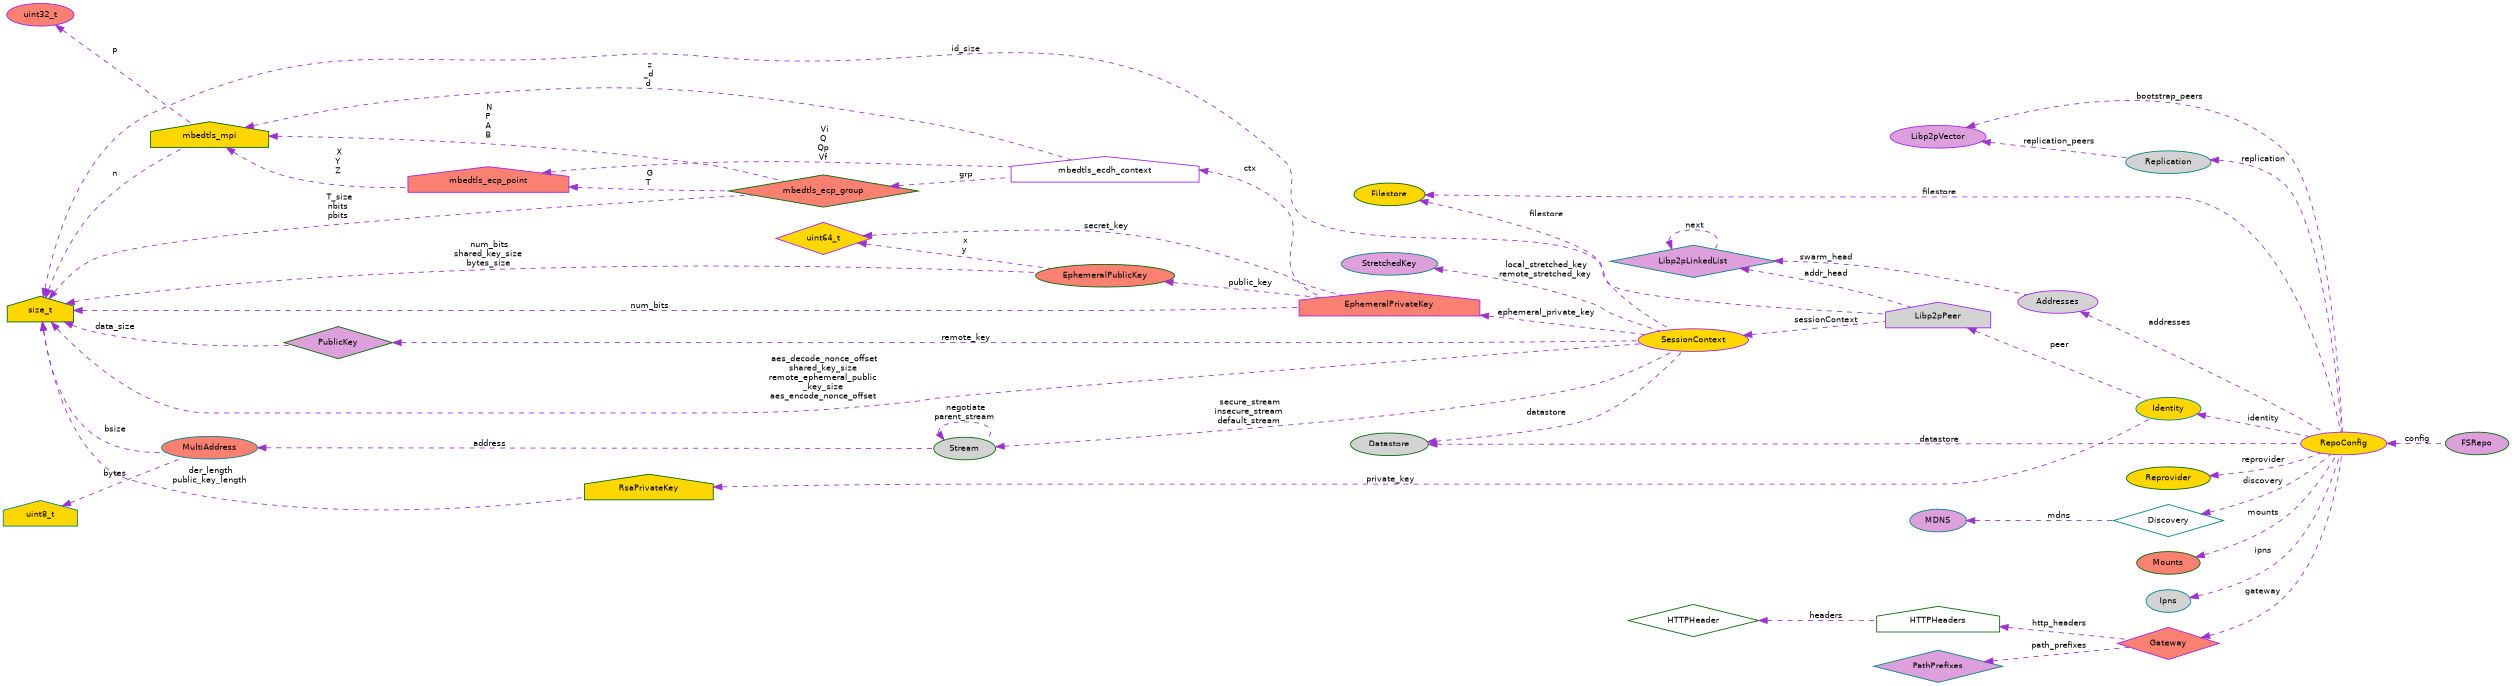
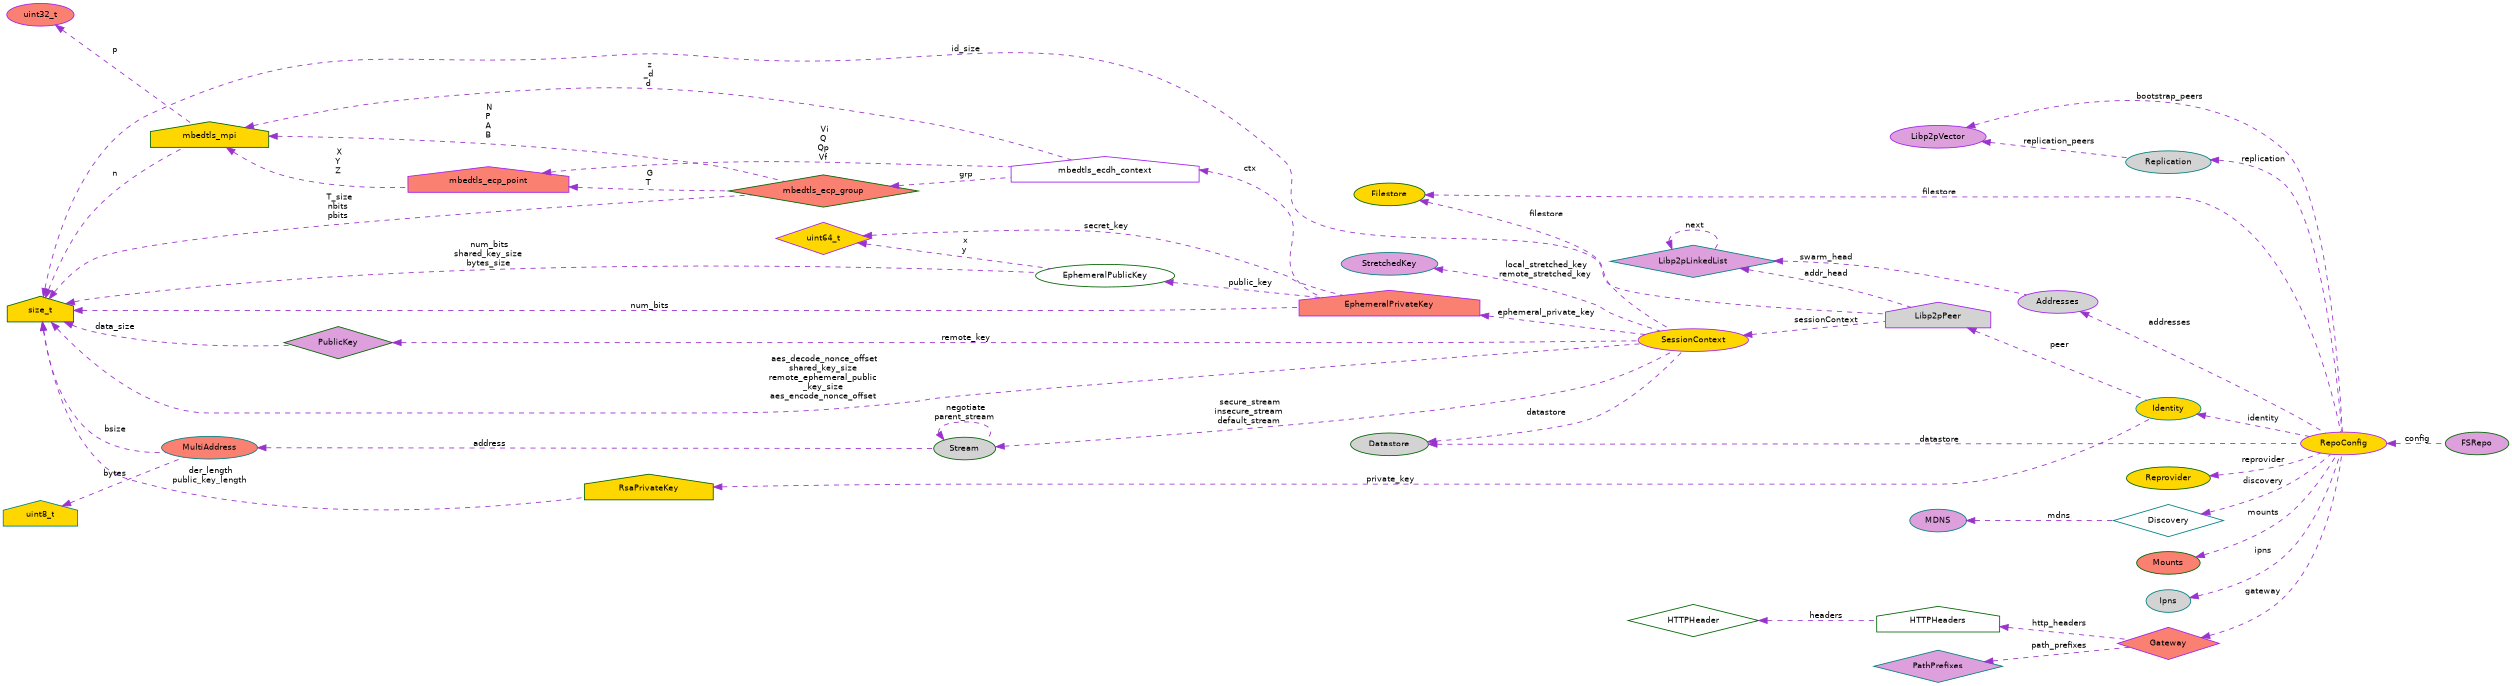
(1105, 276) -> (1105, 276)
